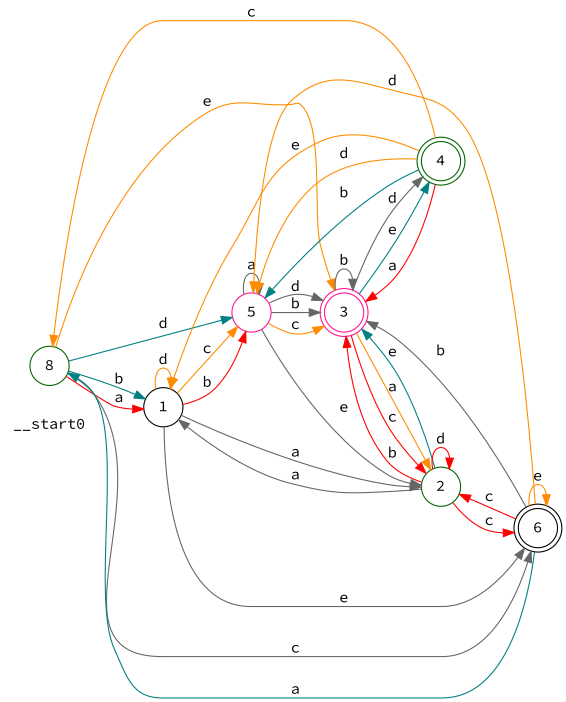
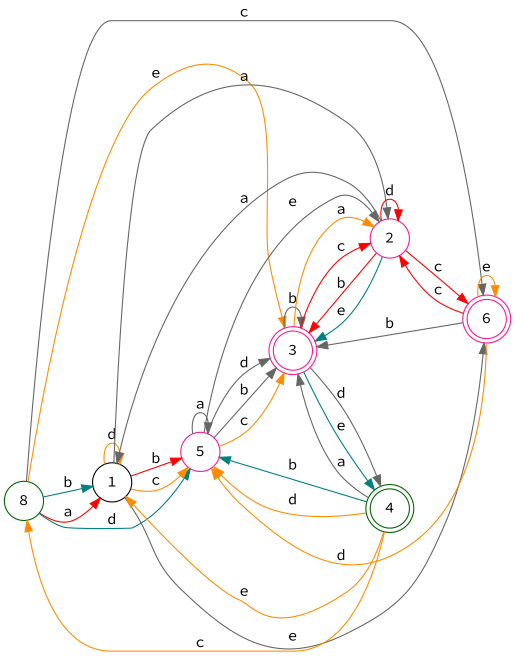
(415, 246) -> (323, 448)
(50, 425) -> none
(441, 487) -> (390, 238)
(538, 528) -> (487, 319)
(219, 698) -> none
